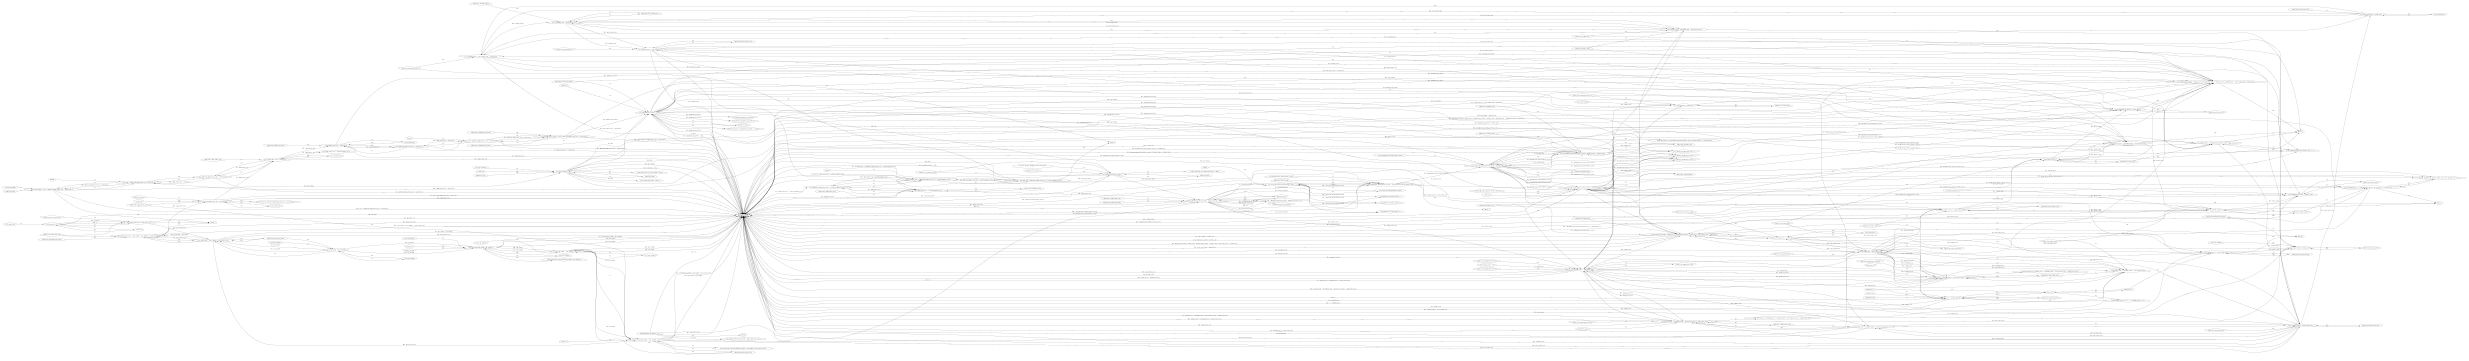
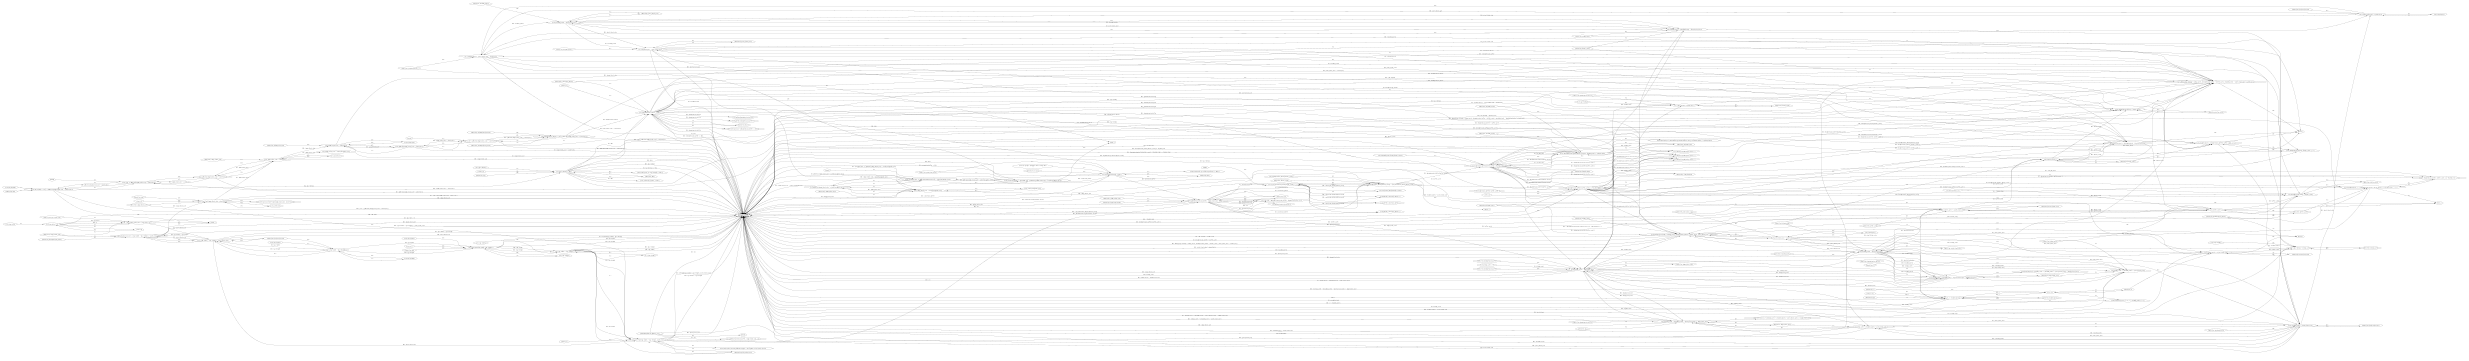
(774, 195) -> (777, 190)
(564, 260) -> none
